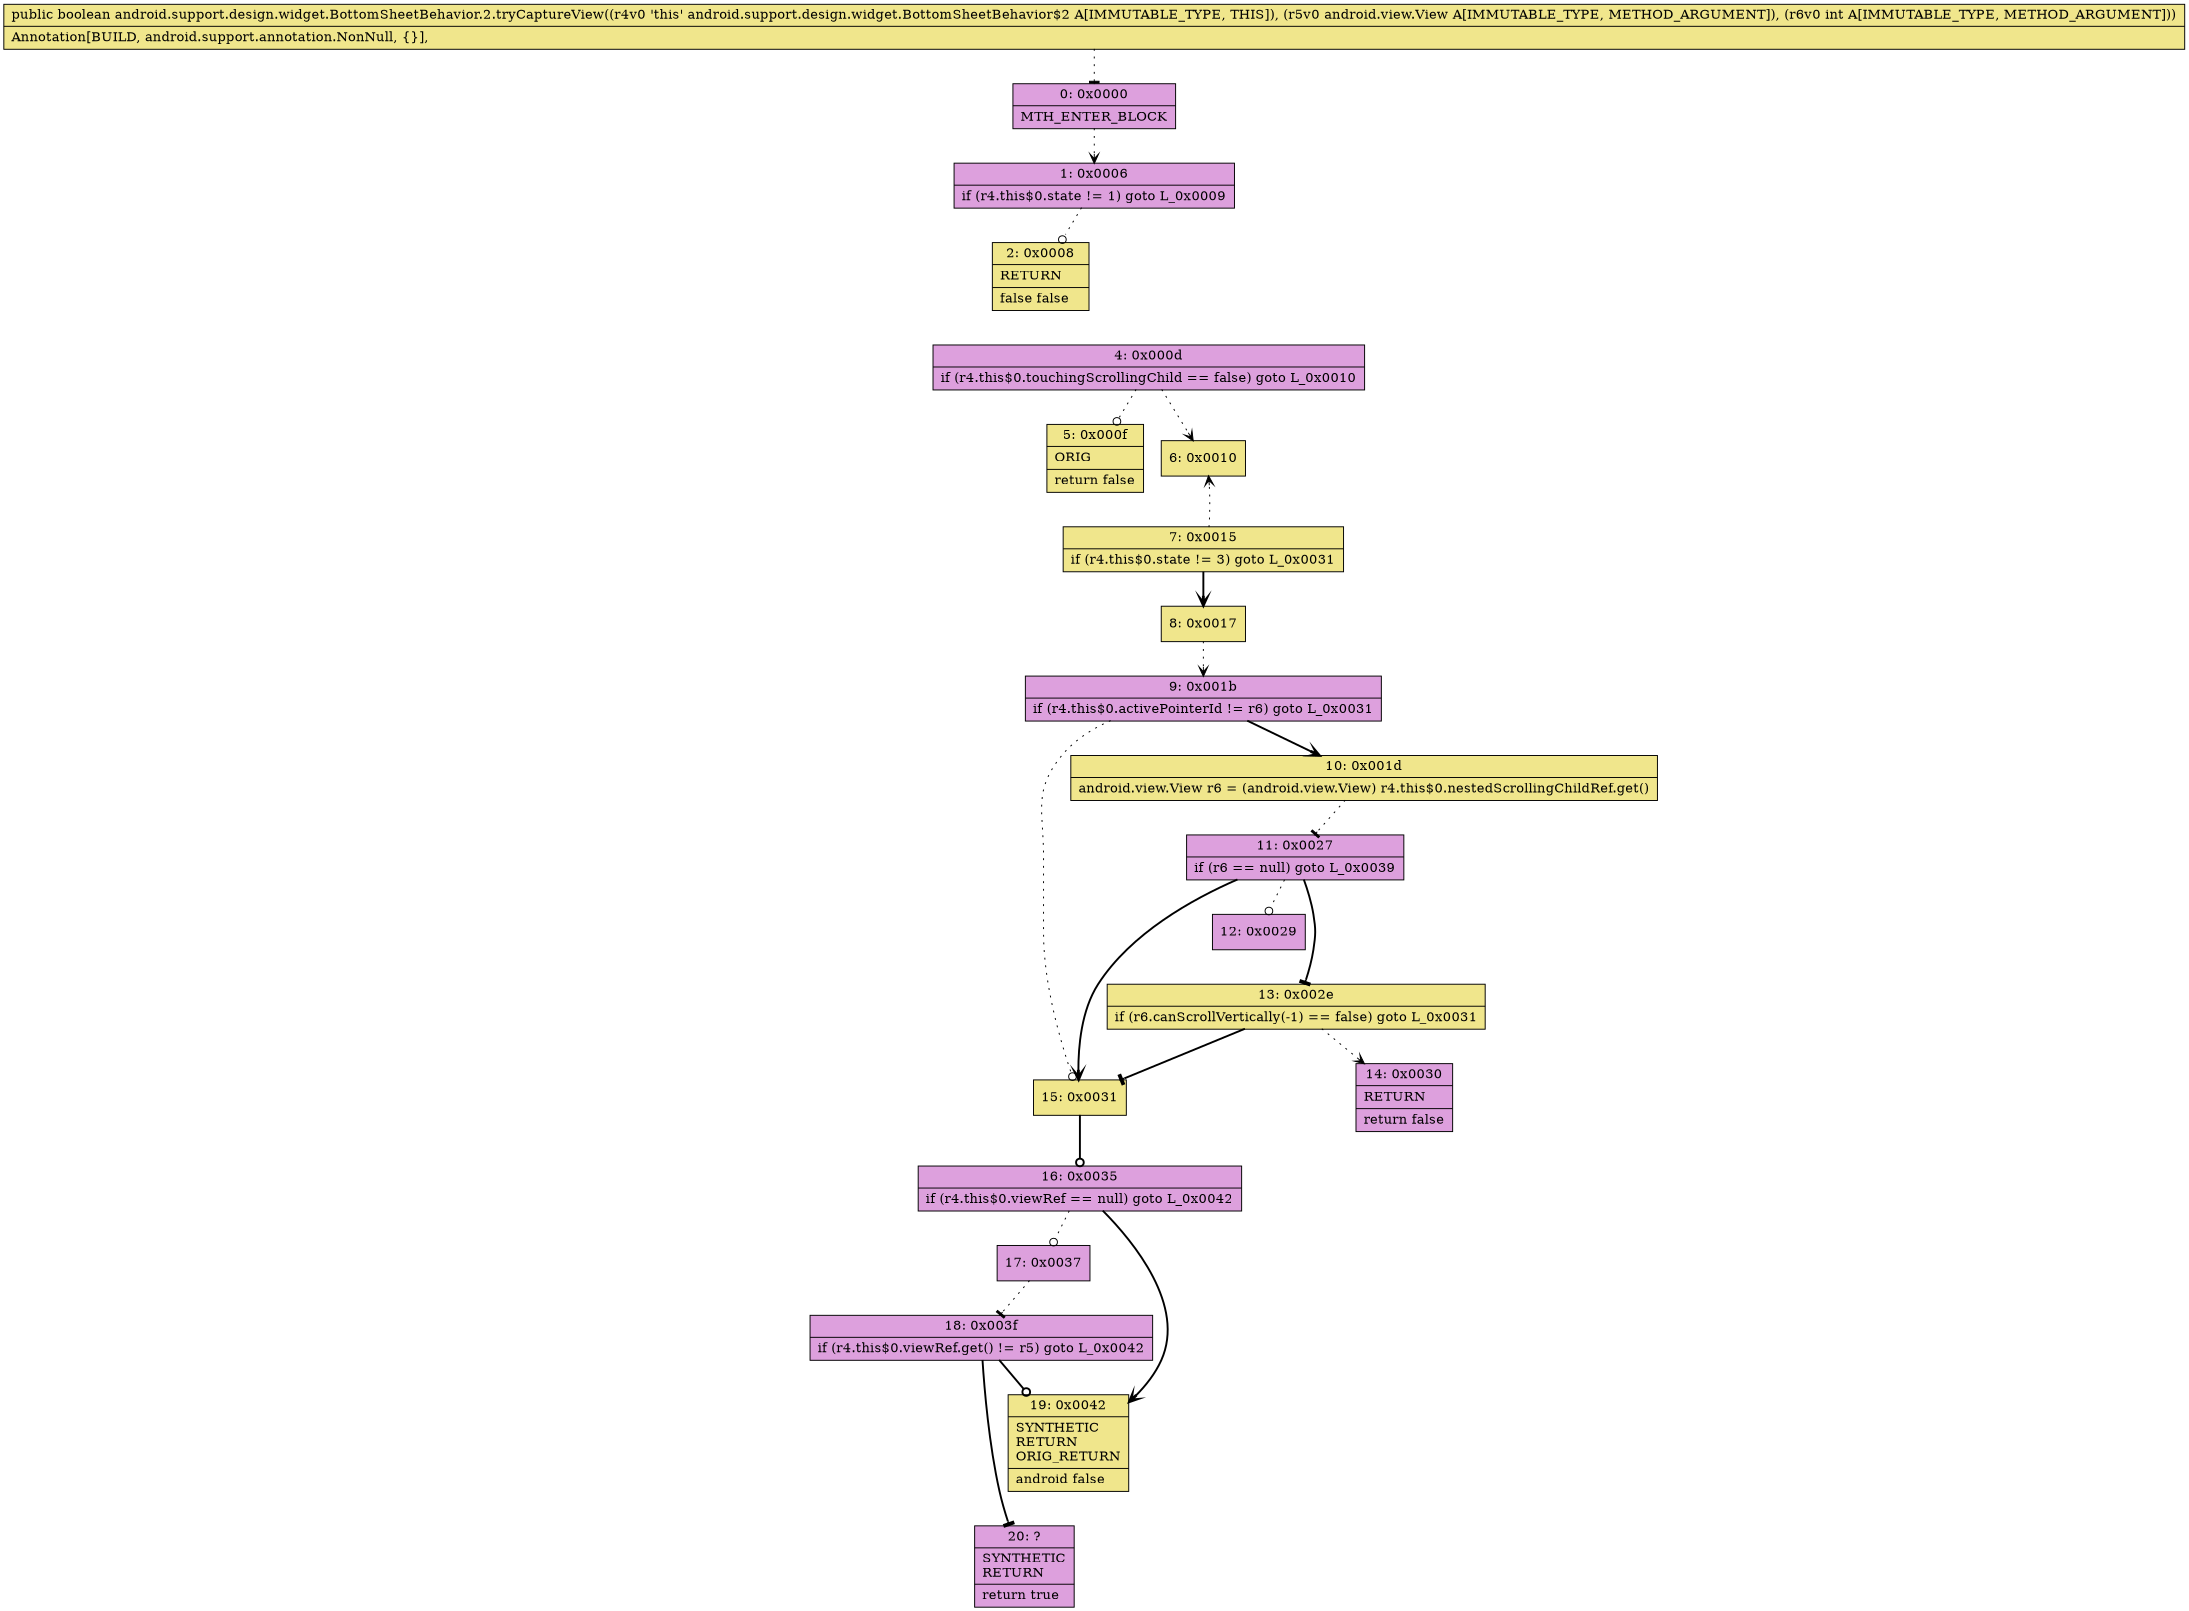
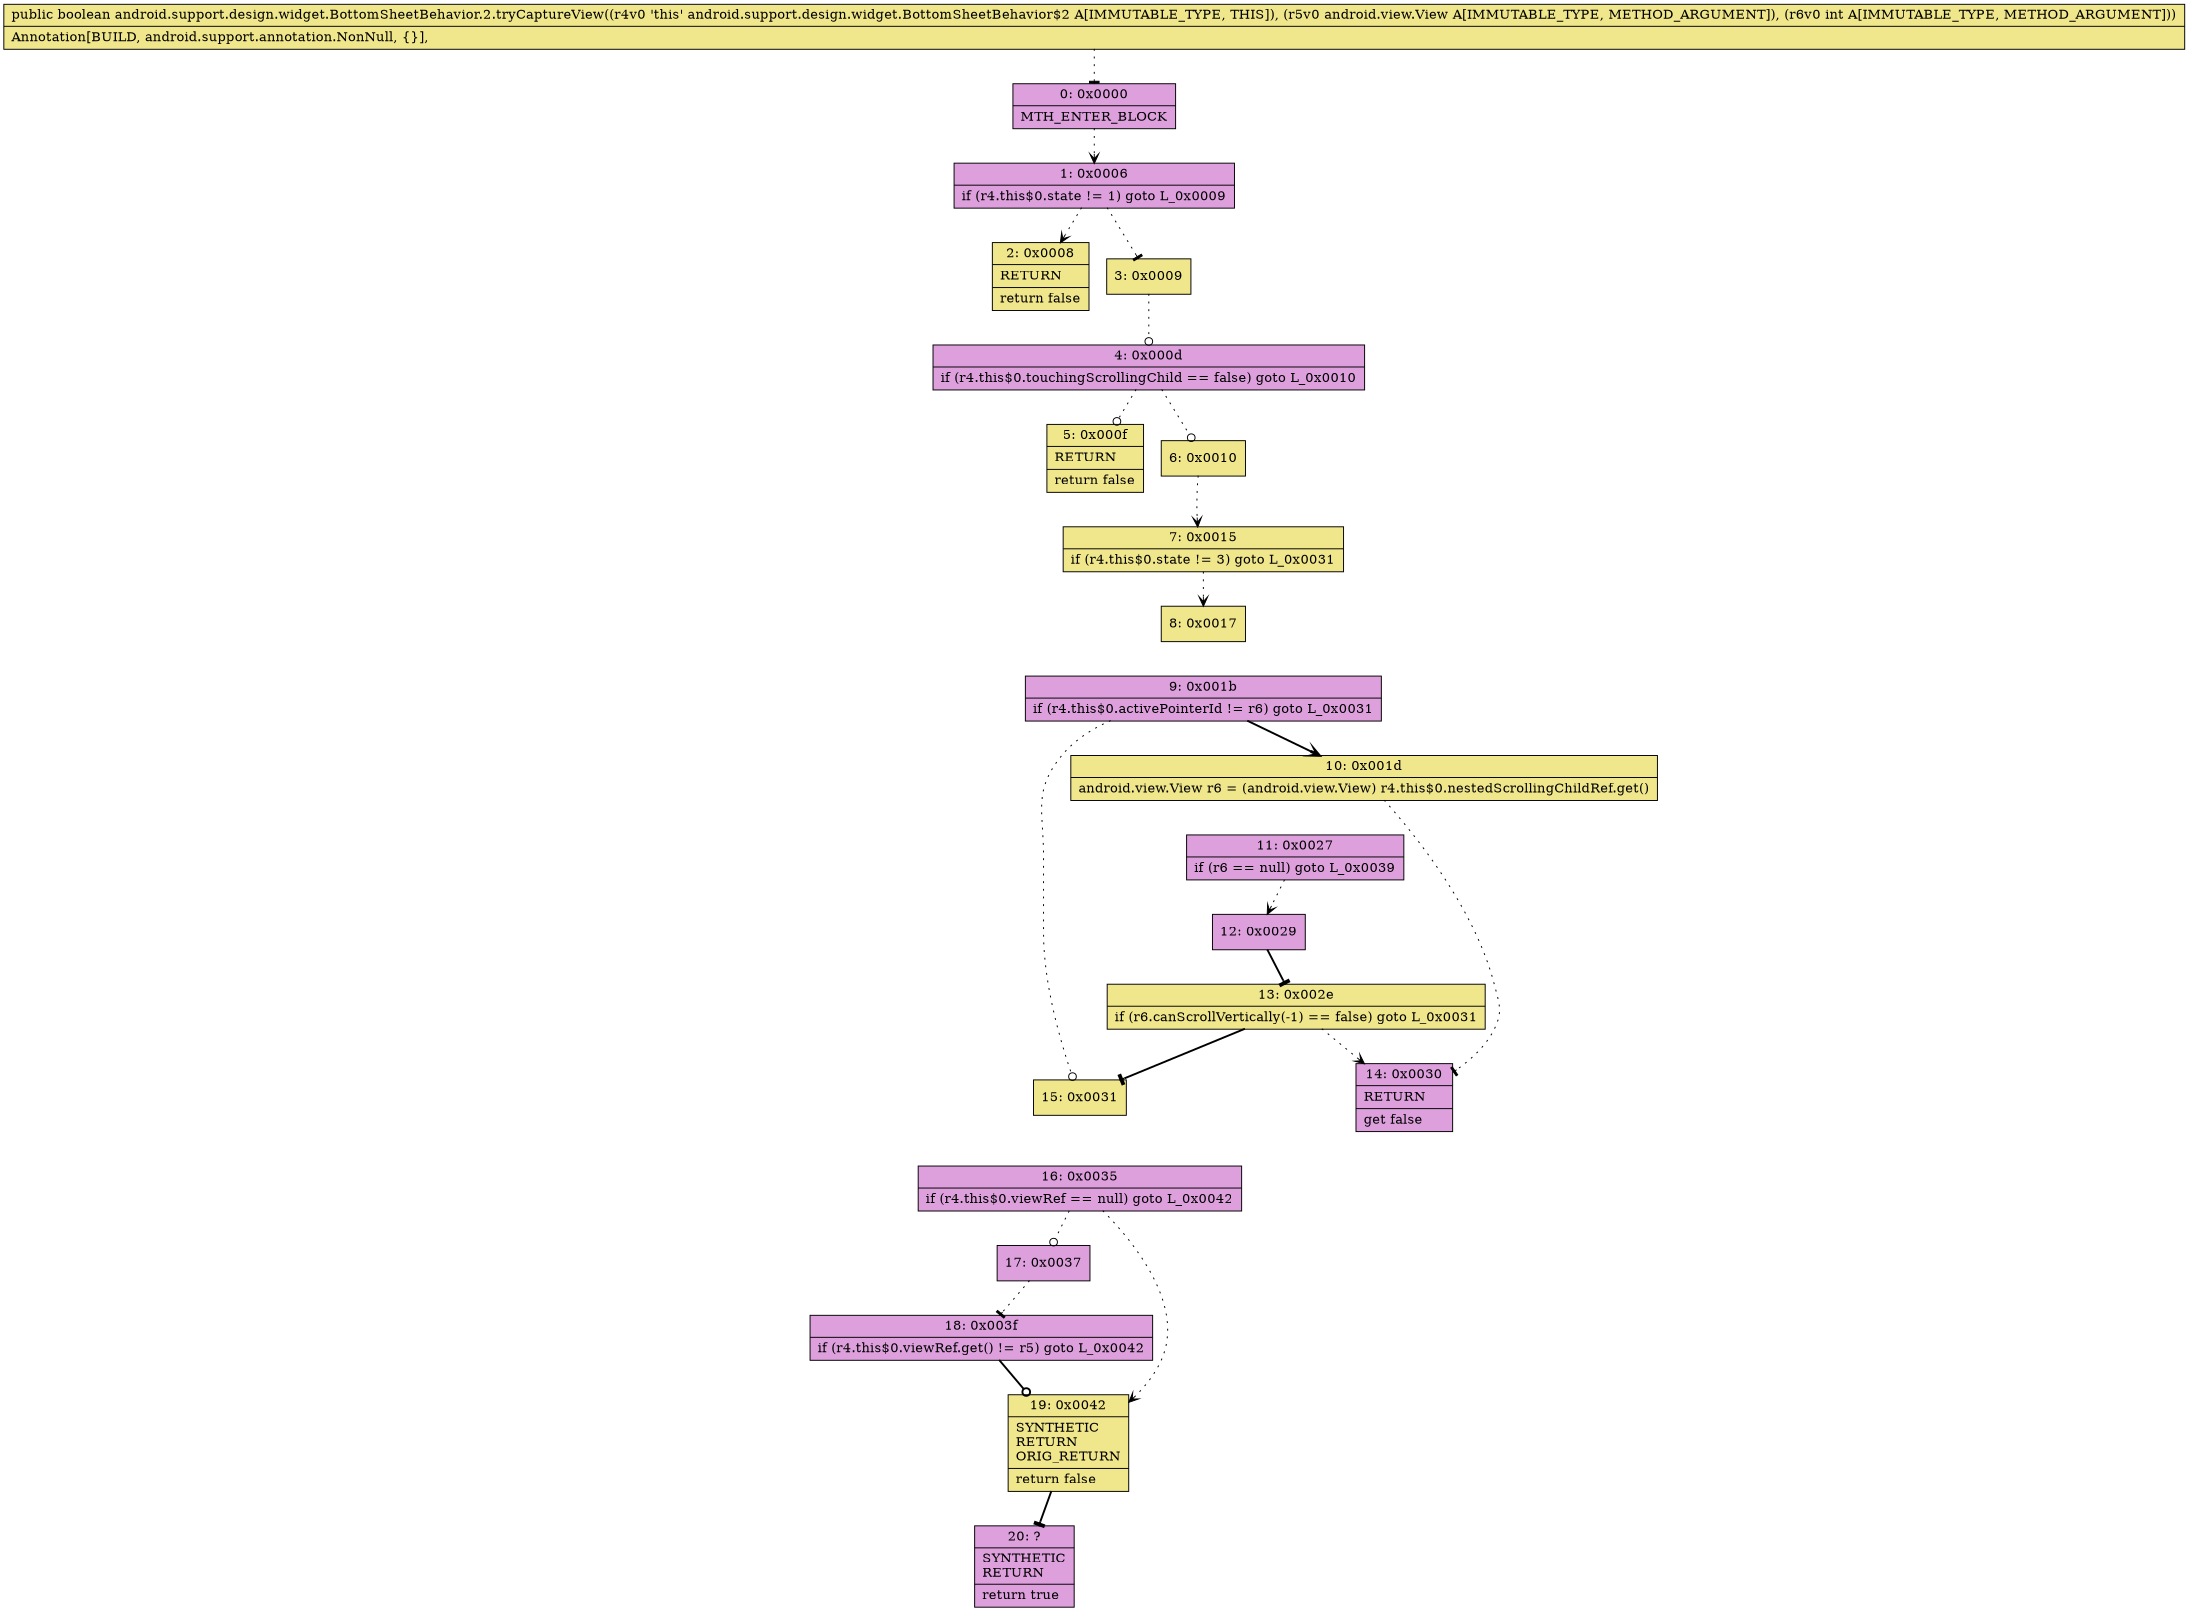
(1074, 221) -> (1074, 221)
none -> (1149, 277)
(1035, 299) -> (1041, 299)
(1175, 411) -> (1175, 411)
(1073, 457) -> (1086, 457)
(1210, 506) -> (1197, 496)
(1203, 584) -> (1203, 584)
(1203, 654) -> none
(1331, 816) -> (1474, 931)
(1278, 893) -> (1278, 893)
(1315, 929) -> (1275, 965)
(1126, 951) -> none
(1404, 1120) -> (1393, 1120)
(1080, 1137) -> none
(1162, 1299) -> (1162, 1299)
(991, 1441) -> (1046, 1506)
(1061, 1479) -> (1056, 1479)
